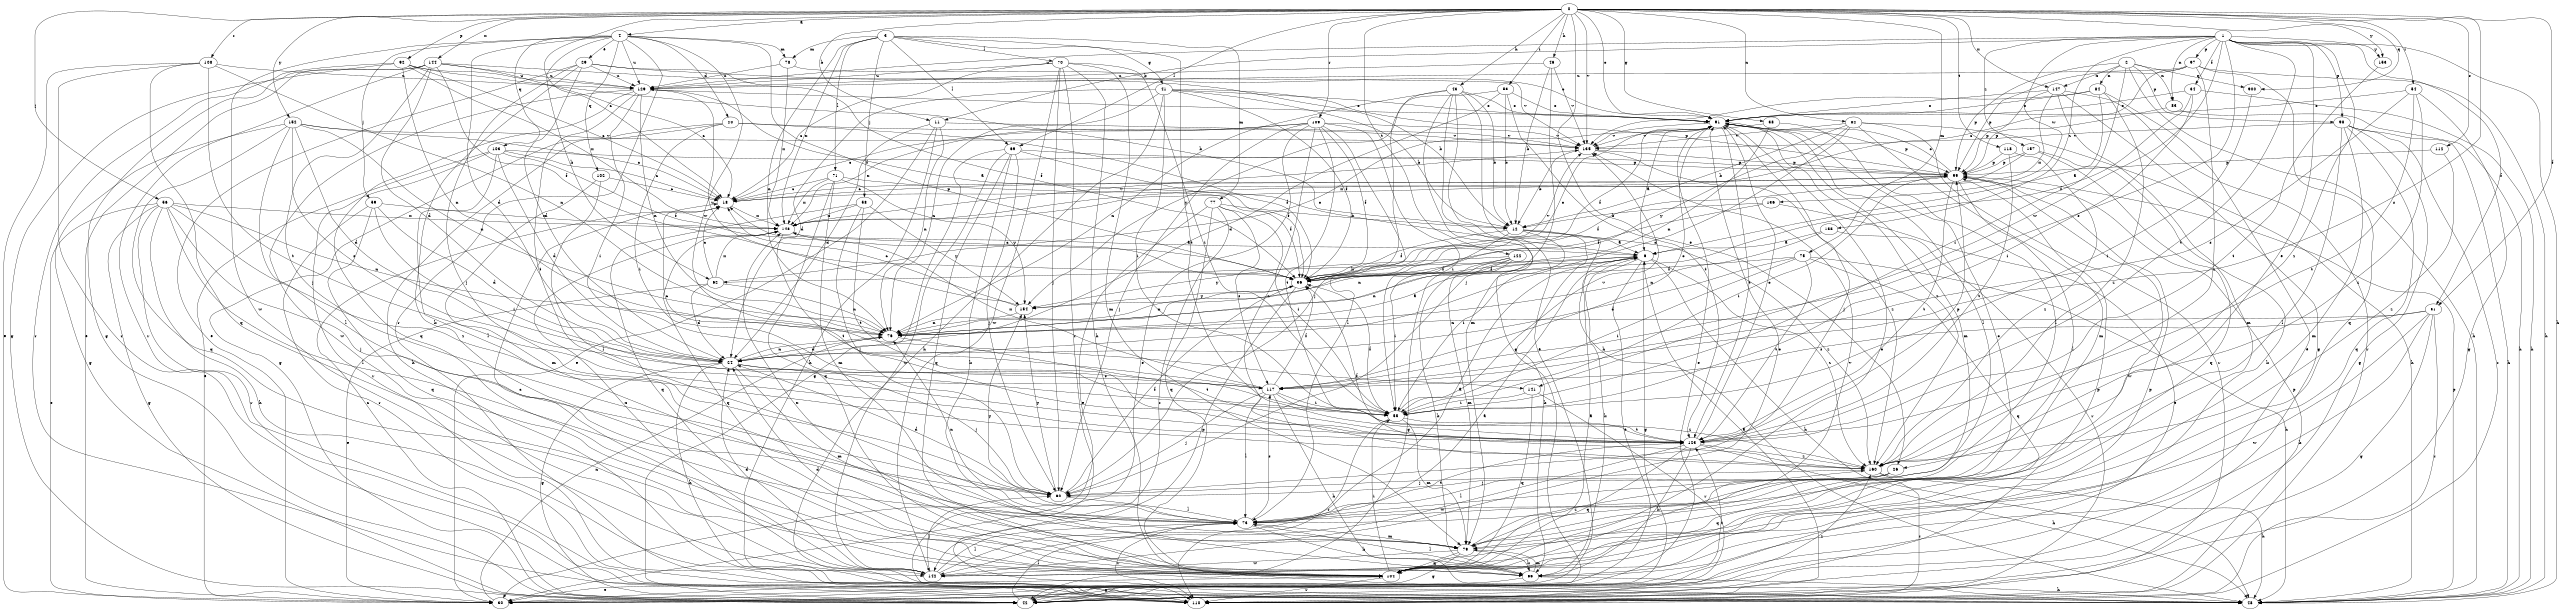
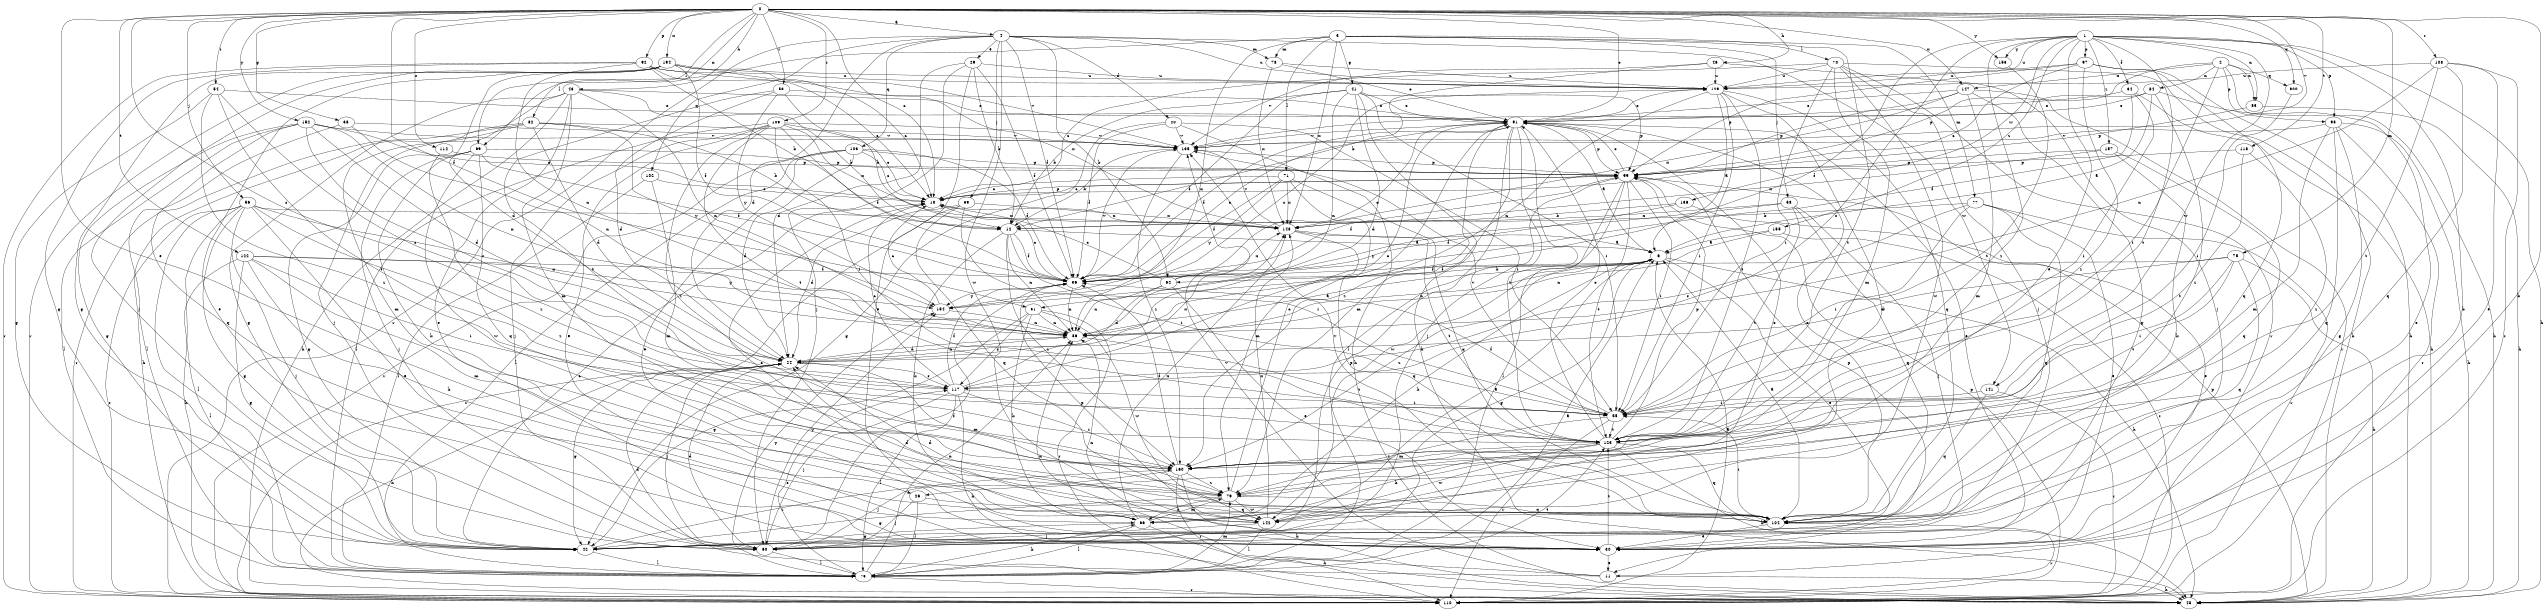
(433, 63) -> (667, 63)
(890, 336) -> (1075, 336)
(610, 341) -> (1608, 562)
(2020, 466) -> (295, 564)
(761, 474) -> none
(1662, 493) -> (1204, 482)
